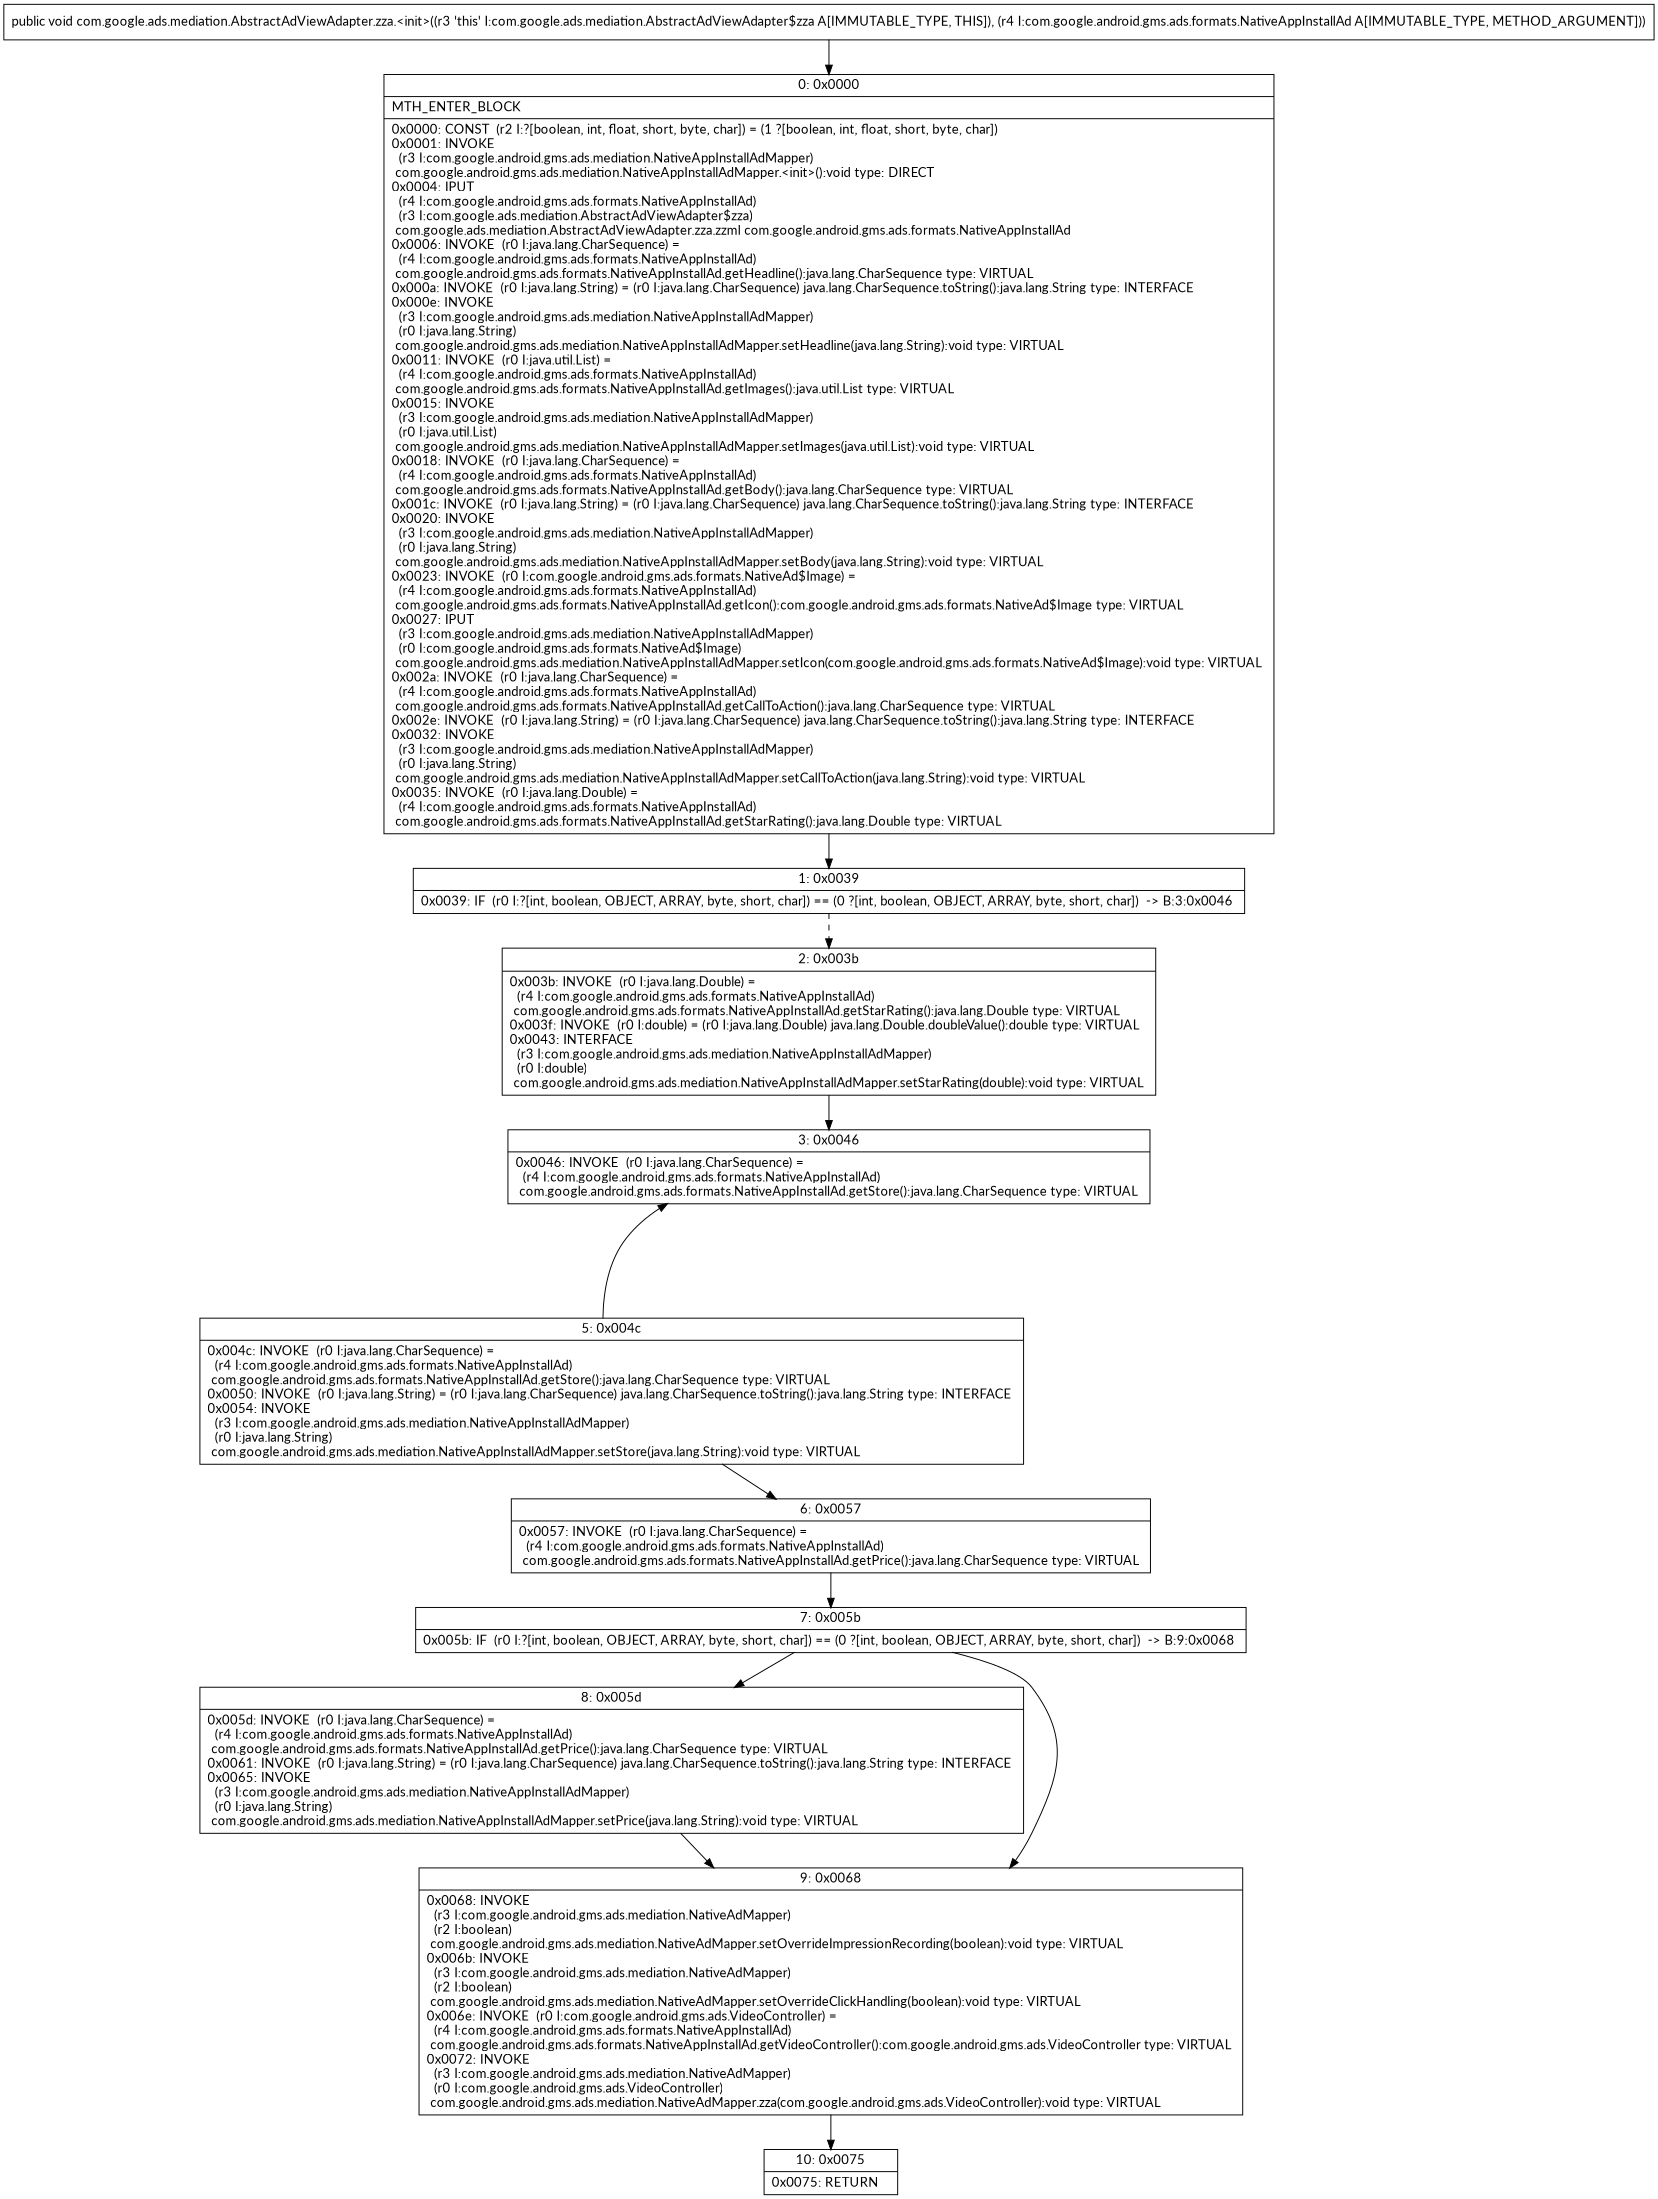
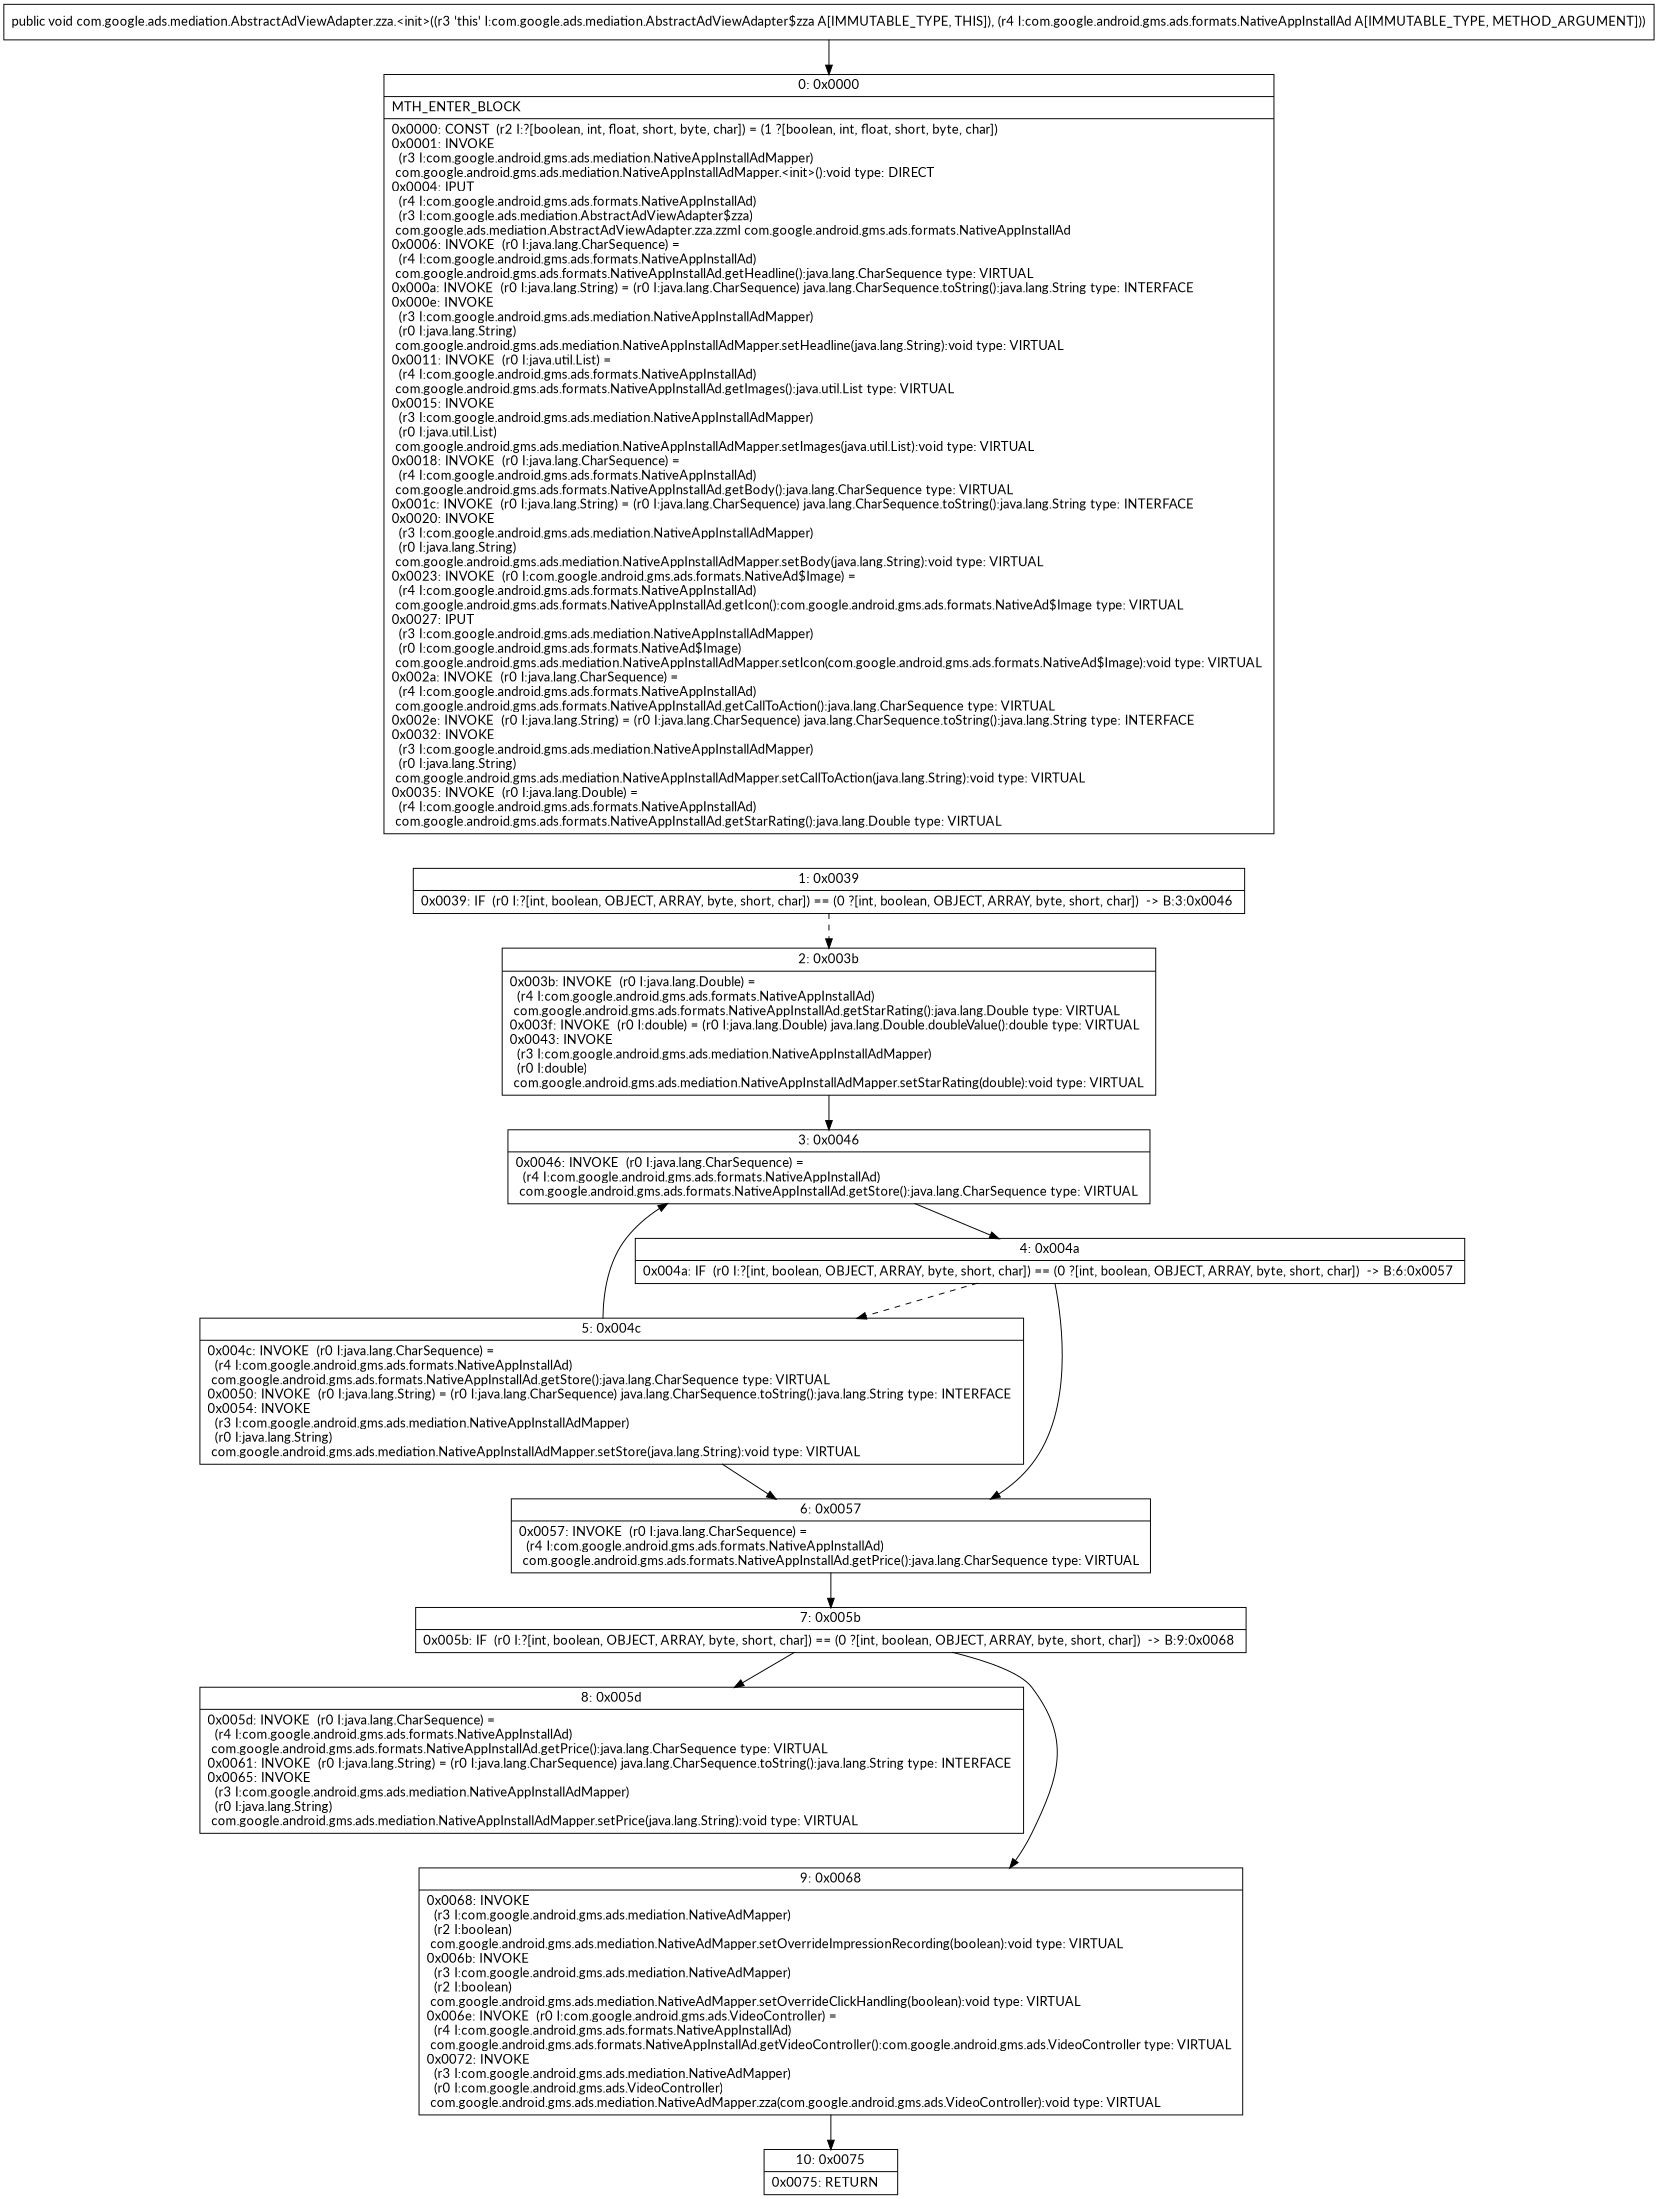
(829, 846) -> none
(575, 1040) -> (565, 1040)
none -> (1050, 1261)
(694, 1847) -> none
